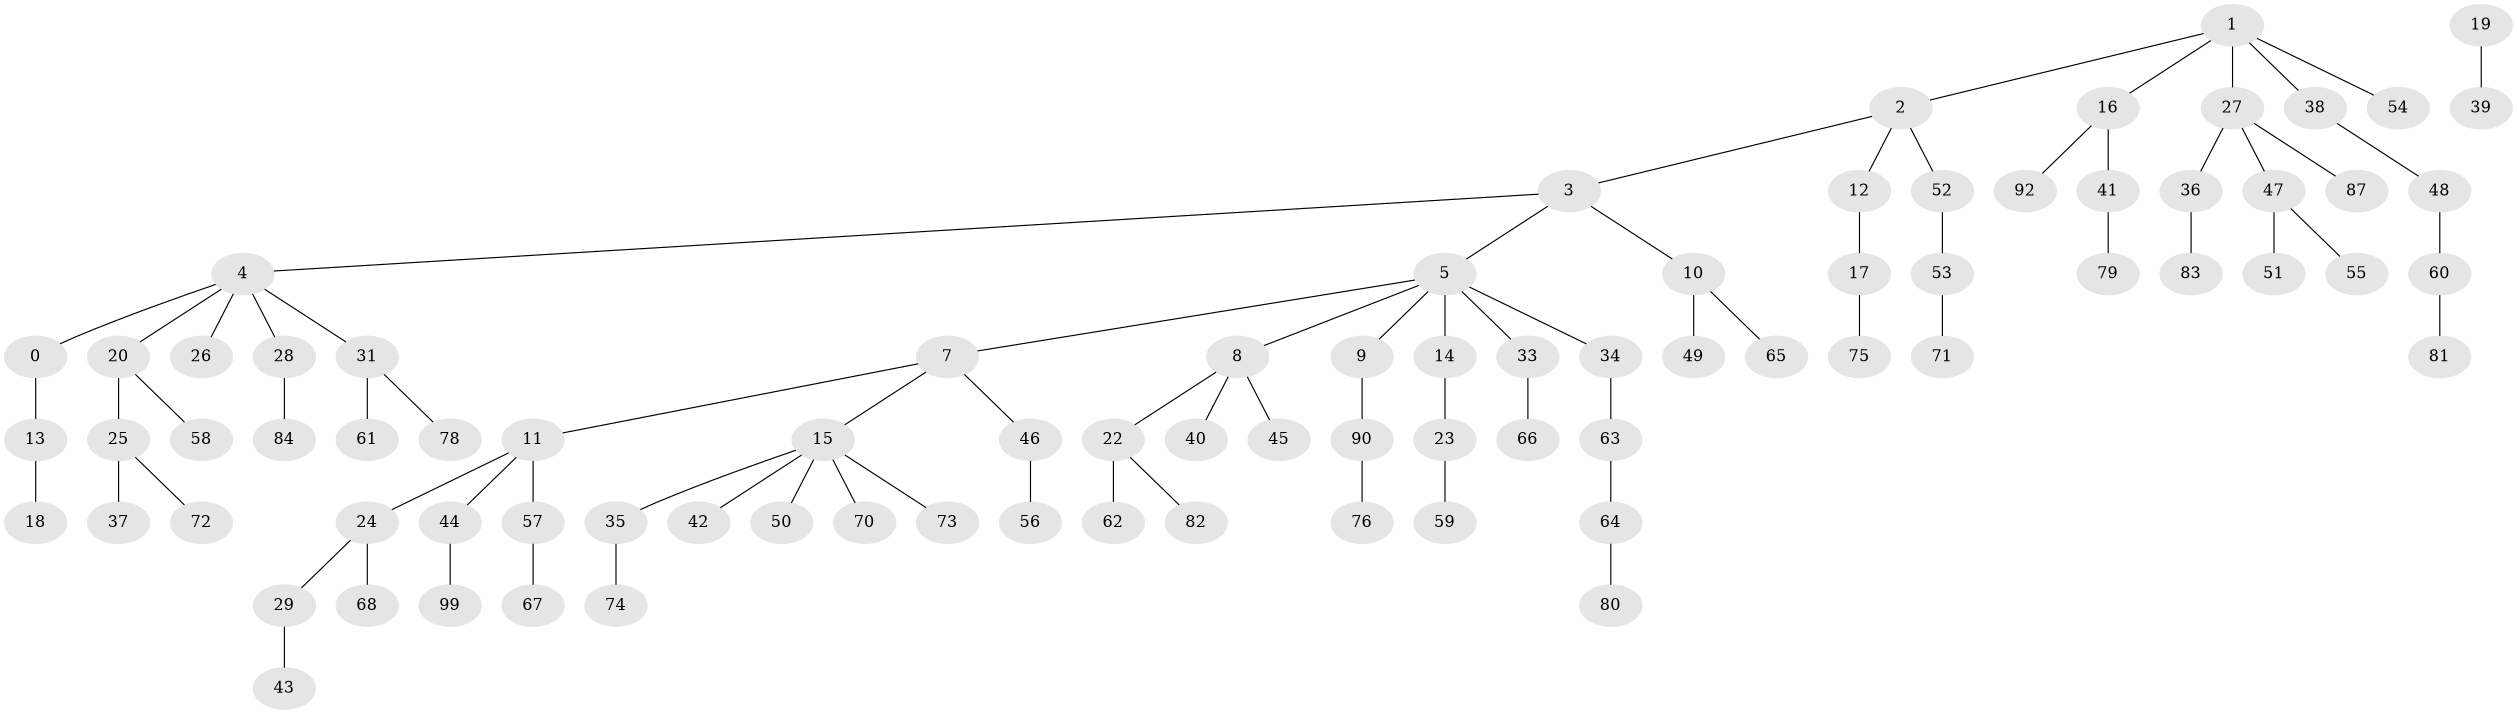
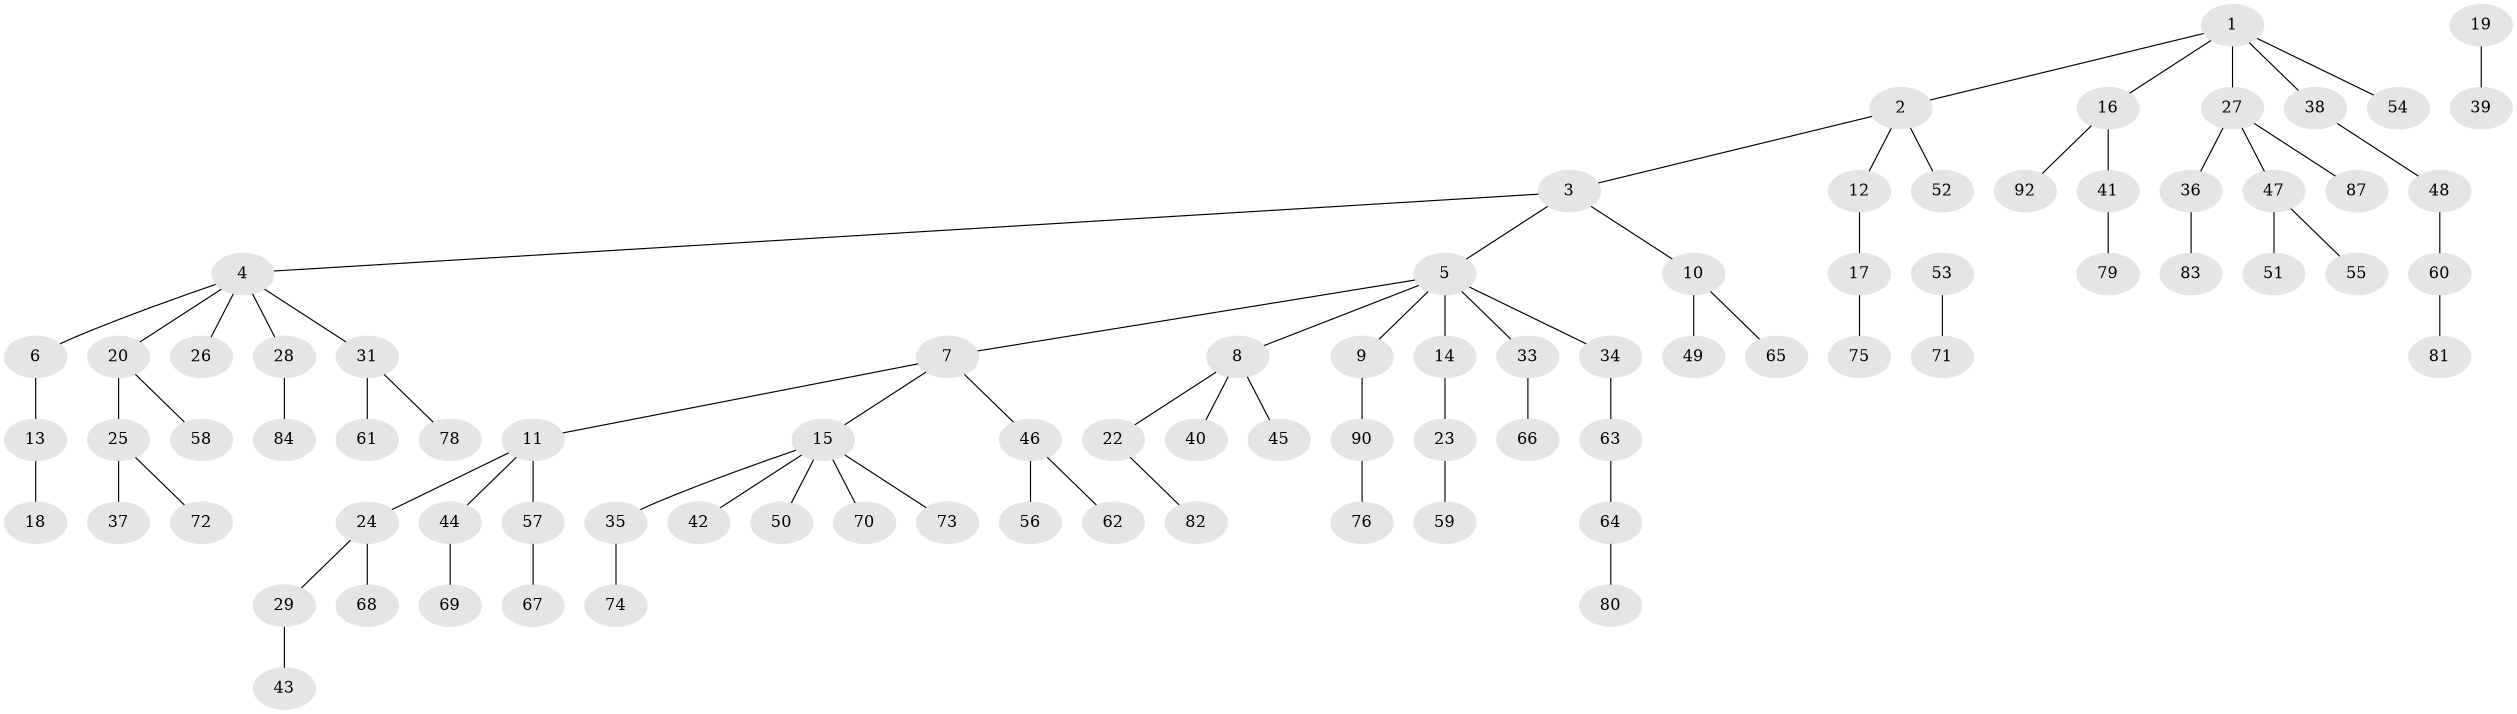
(1942, 233) -> none
(36, 357) -> (36, 357)
(1113, 481) -> (1072, 481)
(450, 606) -> (450, 606)
